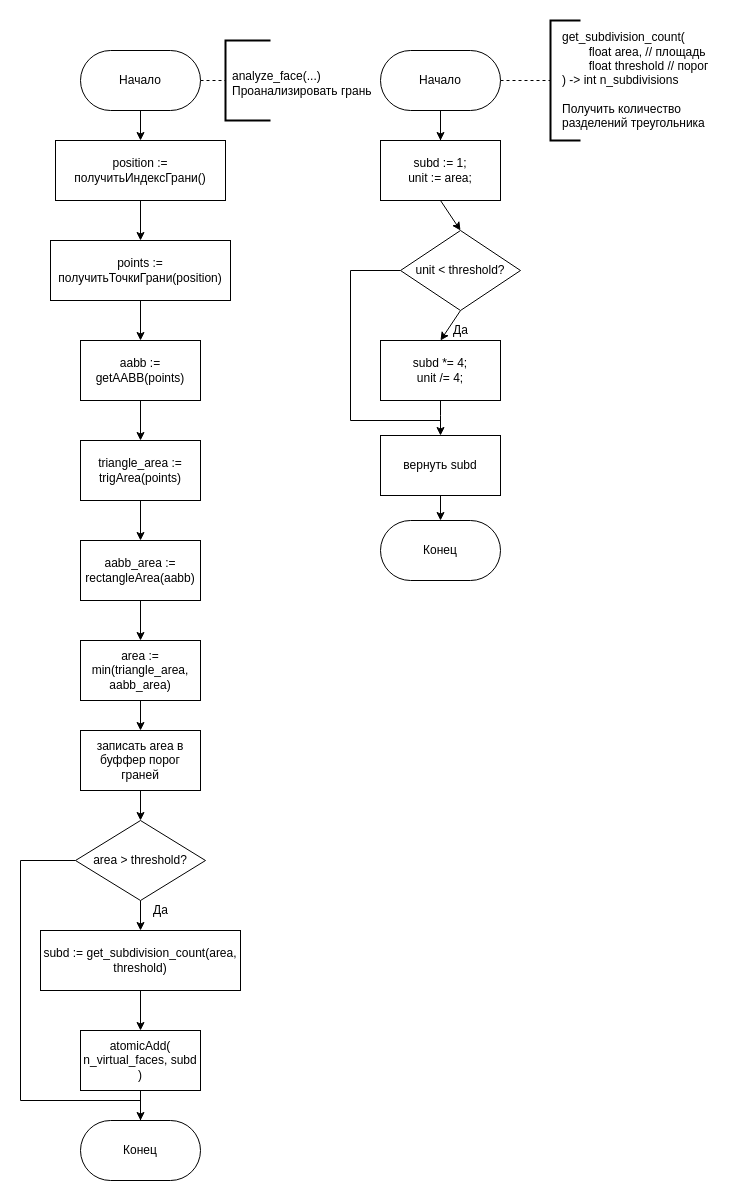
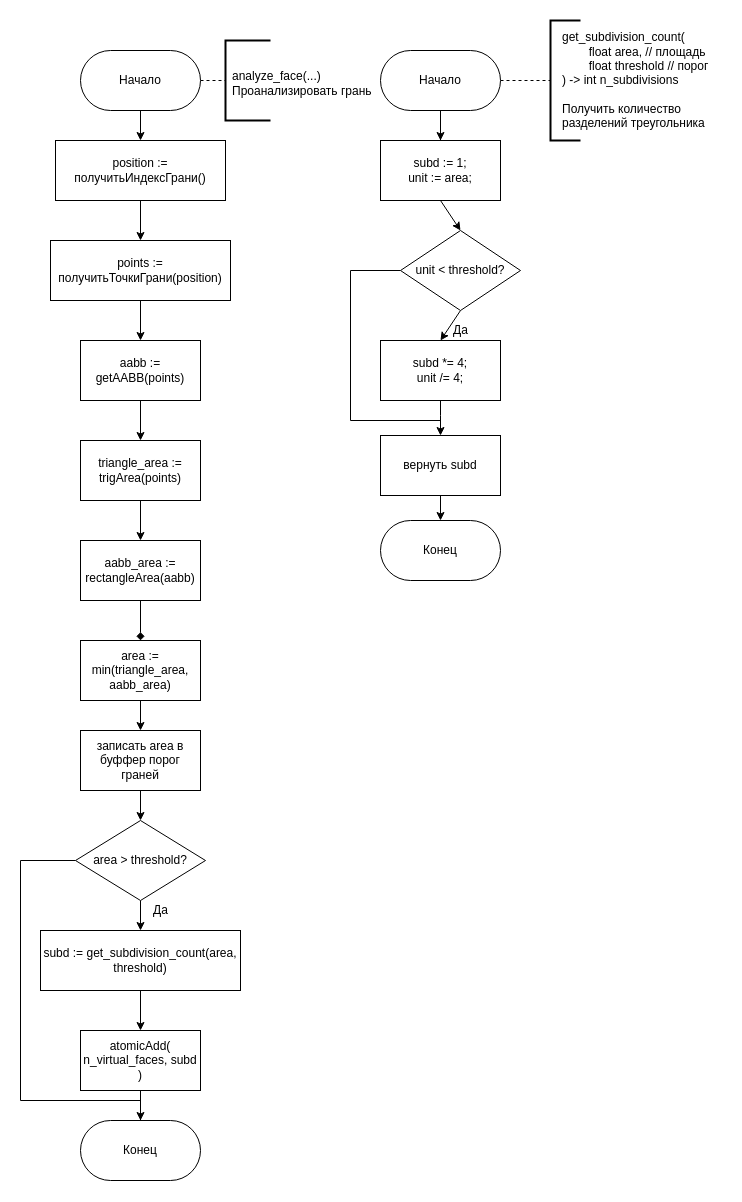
(141, 632) -> (141, 632)
